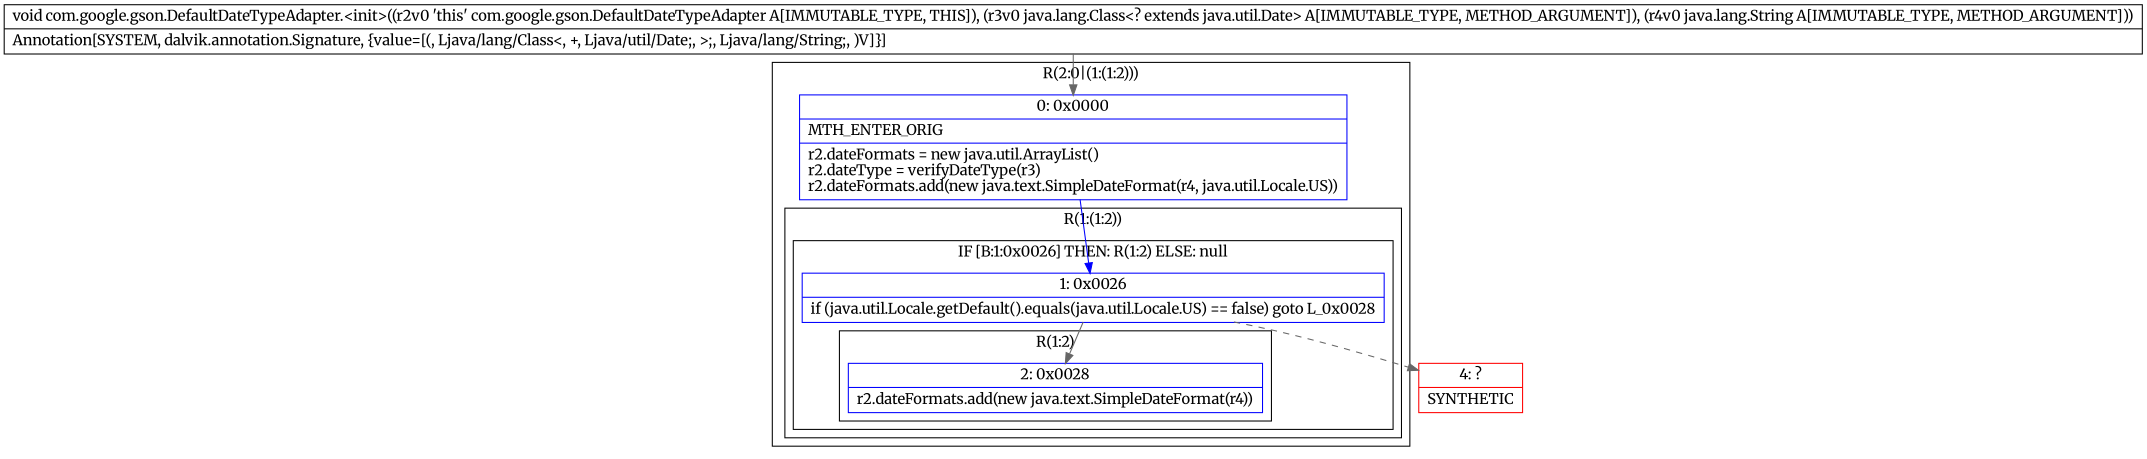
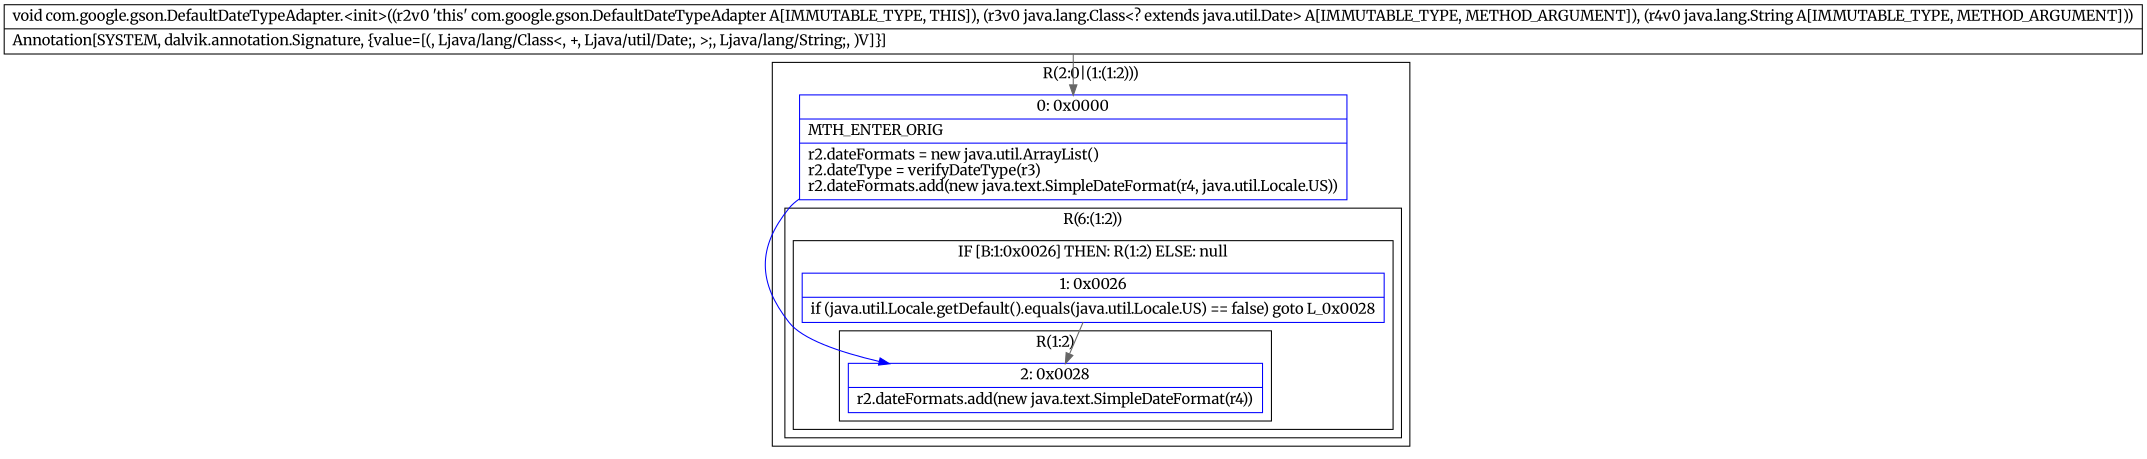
(1093, 220) -> (1093, 220)
(1084, 231) -> (801, 333)
(1471, 388) -> none
